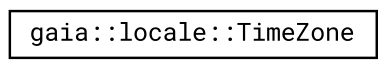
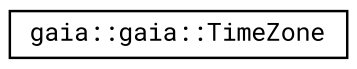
(193, 34) -> (179, 34)
